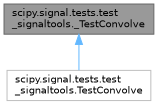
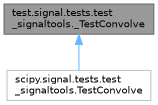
(79, 19) -> (79, 19)
